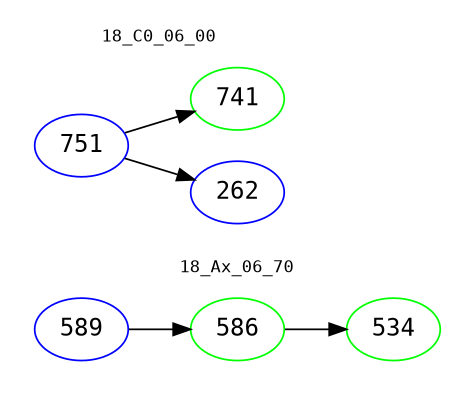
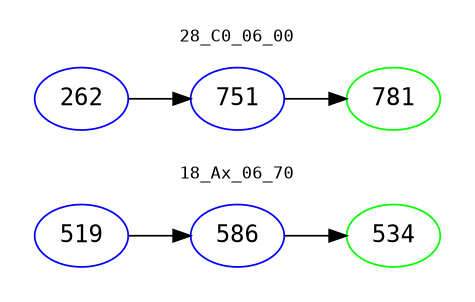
(159, 37) -> (237, 37)
(237, 99) -> (393, 99)
(151, 166) -> (151, 99)
(81, 329) -> (81, 236)
(237, 329) -> (237, 236)
